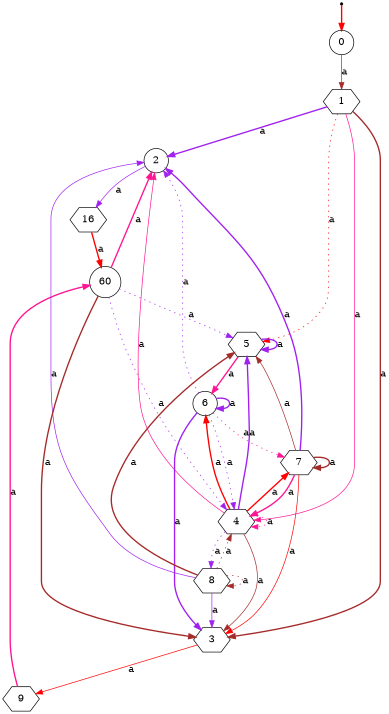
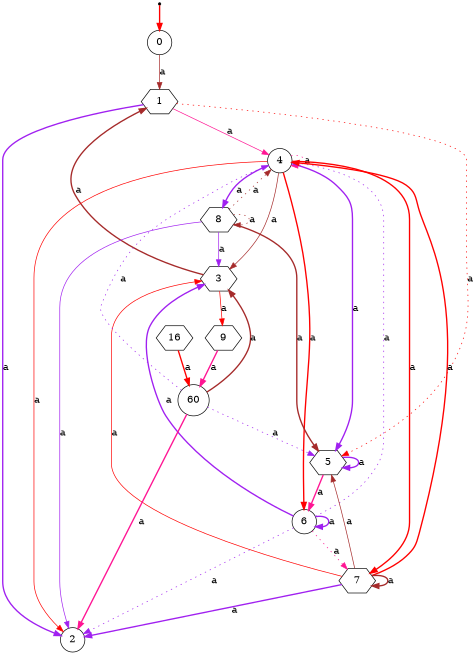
(120, 181) -> none
(138, 362) -> (34, 314)
(380, 422) -> (86, 210)
(280, 498) -> (447, 335)
(236, 522) -> (280, 161)
(215, 545) -> (239, 183)
